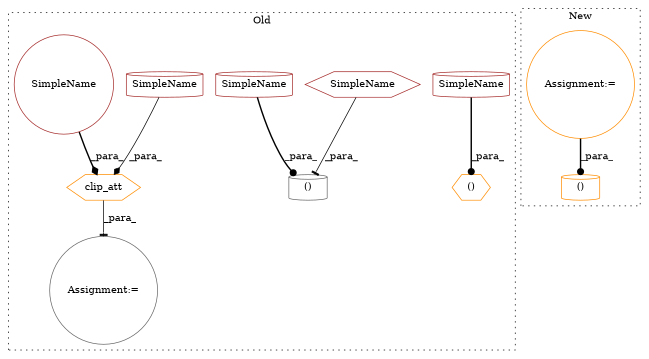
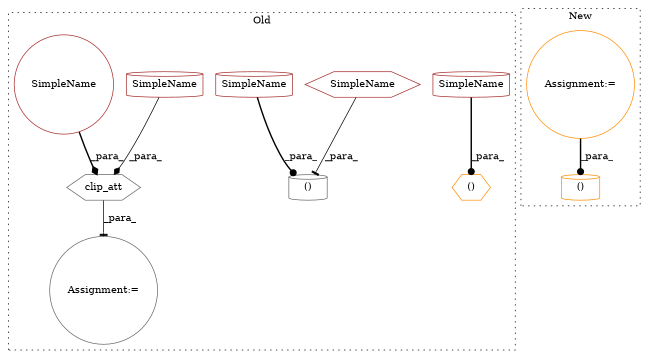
(104, 187) -> (104, 187)
